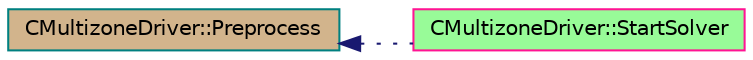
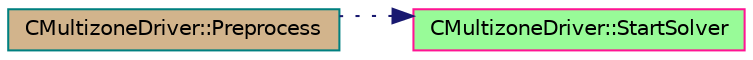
(387, 44) -> (366, 16)
